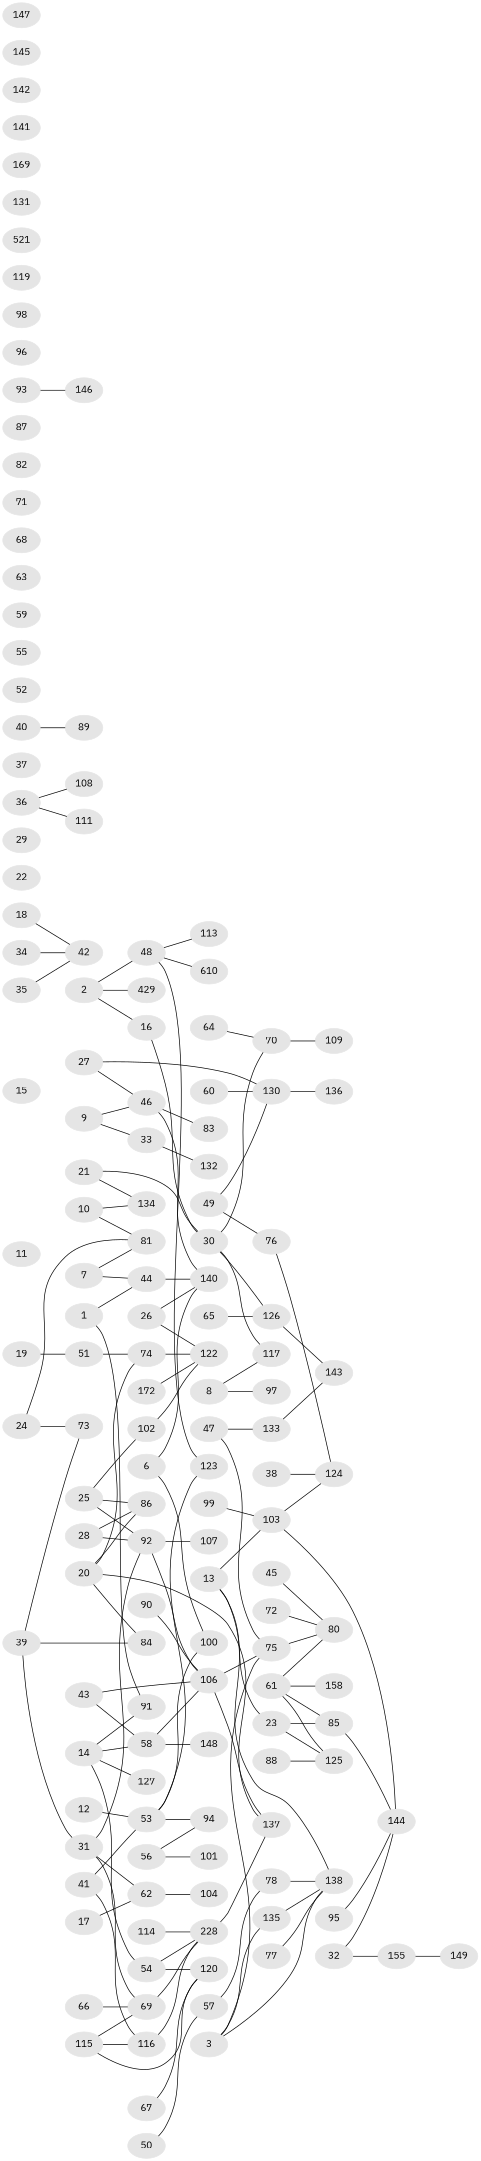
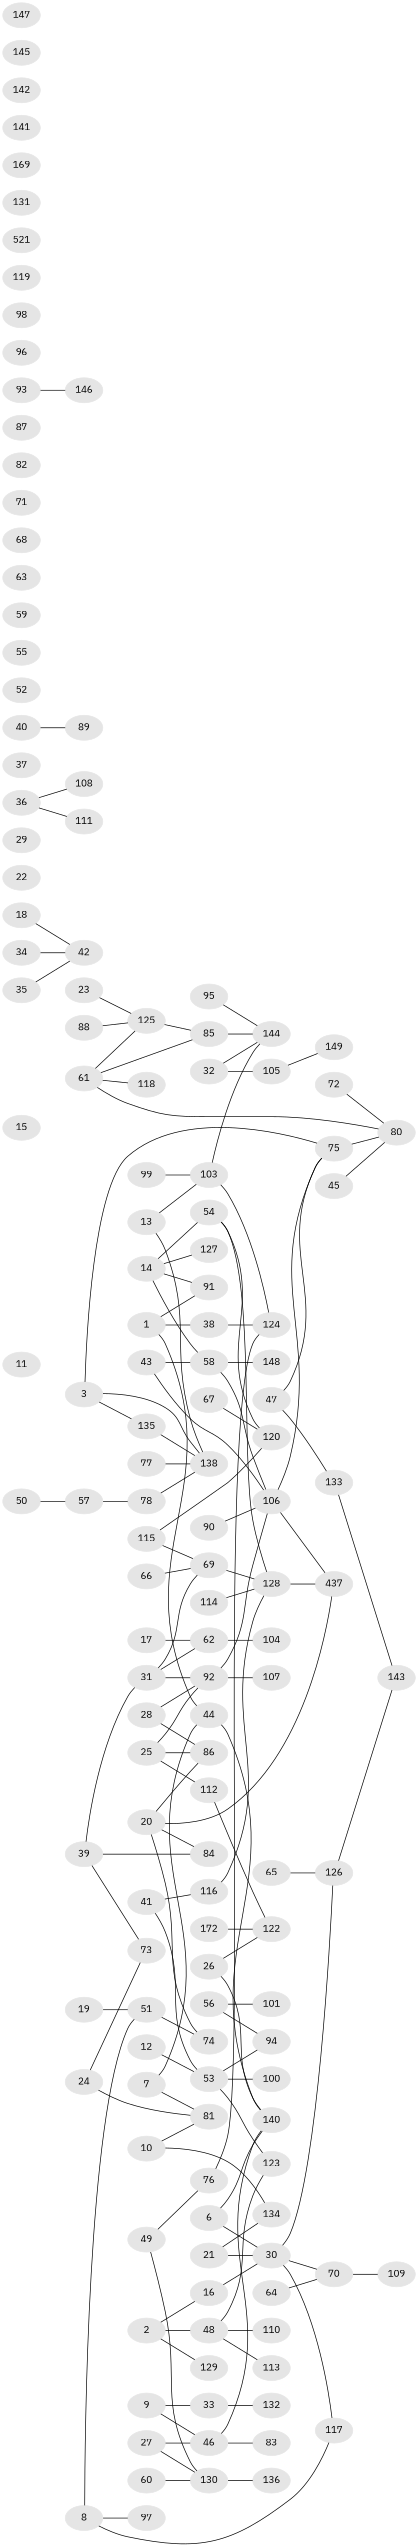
(209, 972) -> (272, 2331)
(147, 990) -> (209, 2368)
none -> (172, 1325)
(182, 1354) -> none
(147, 1429) -> (209, 1790)
(182, 1553) -> (233, 2233)
(240, 1652) -> none
(334, 1686) -> (147, 1085)
(298, 1724) -> (178, 1027)
(272, 1825) -> (334, 1584)
(209, 1932) -> (272, 1584)
(397, 1956) -> (272, 1072)
(115, 2044) -> none
none -> (92, 2260)
